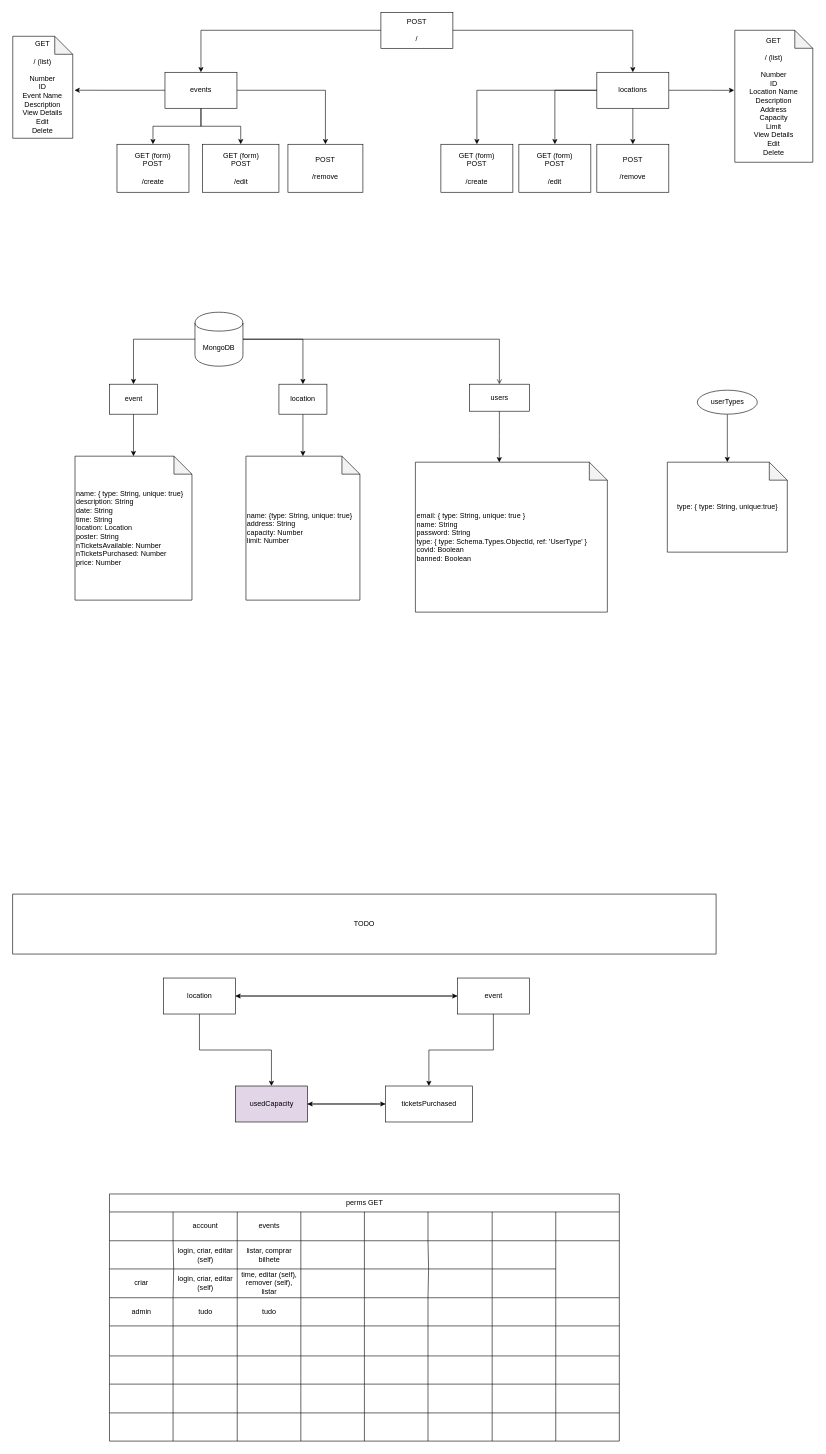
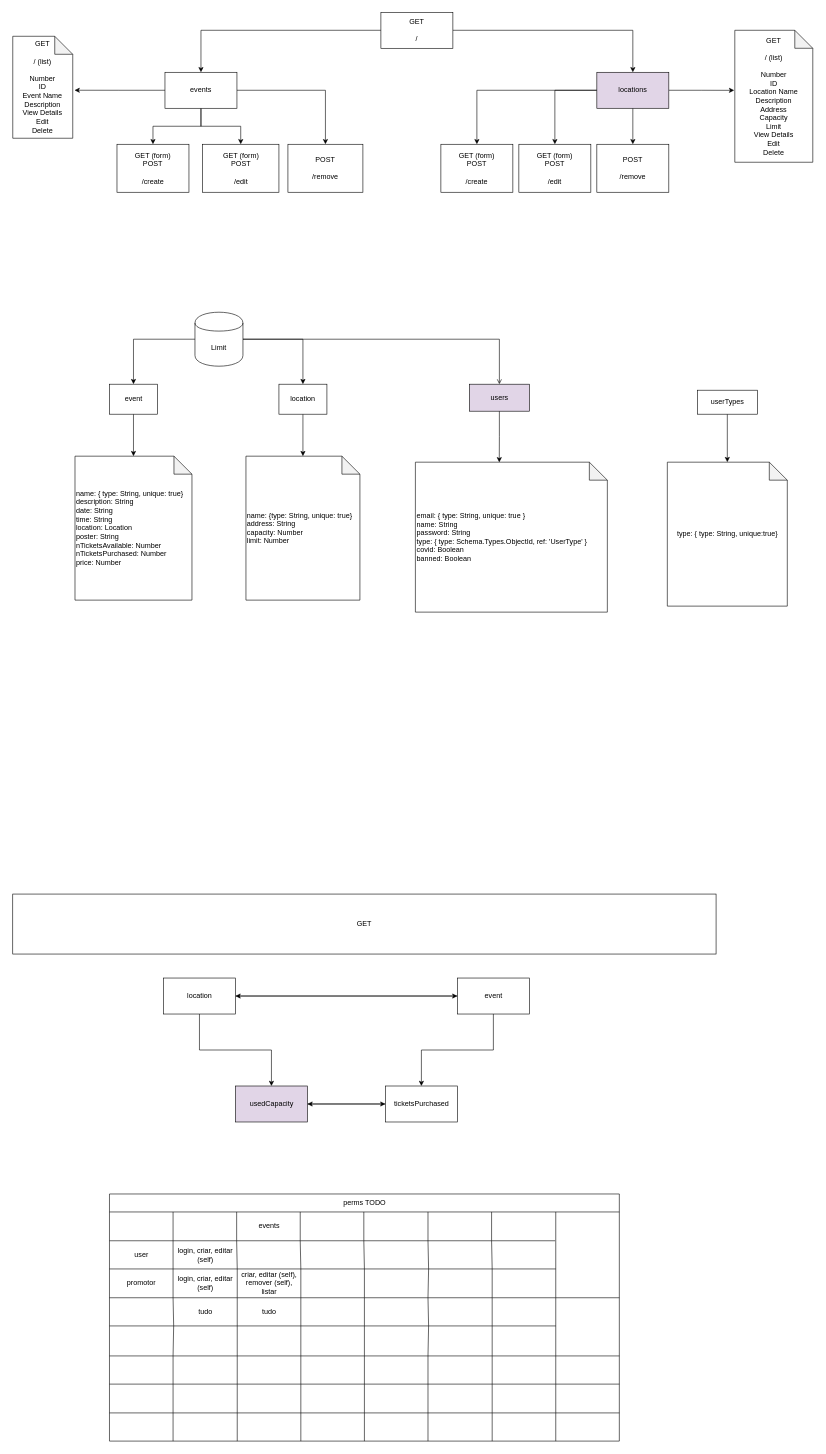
(417, 30) -> (417, 30)
(633, 90) -> (633, 90)
(219, 348) -> (219, 348)
(499, 398) -> (499, 398)
(727, 402) -> (727, 402)
(727, 507) -> (727, 534)
(364, 924) -> (364, 924)
(429, 1104) -> (421, 1104)
(365, 1203) -> (365, 1203)
(205, 1227) -> none
none -> (141, 1255)
(269, 1255) -> none
(141, 1284) -> (141, 1284)
(269, 1284) -> (269, 1284)
(141, 1312) -> none
